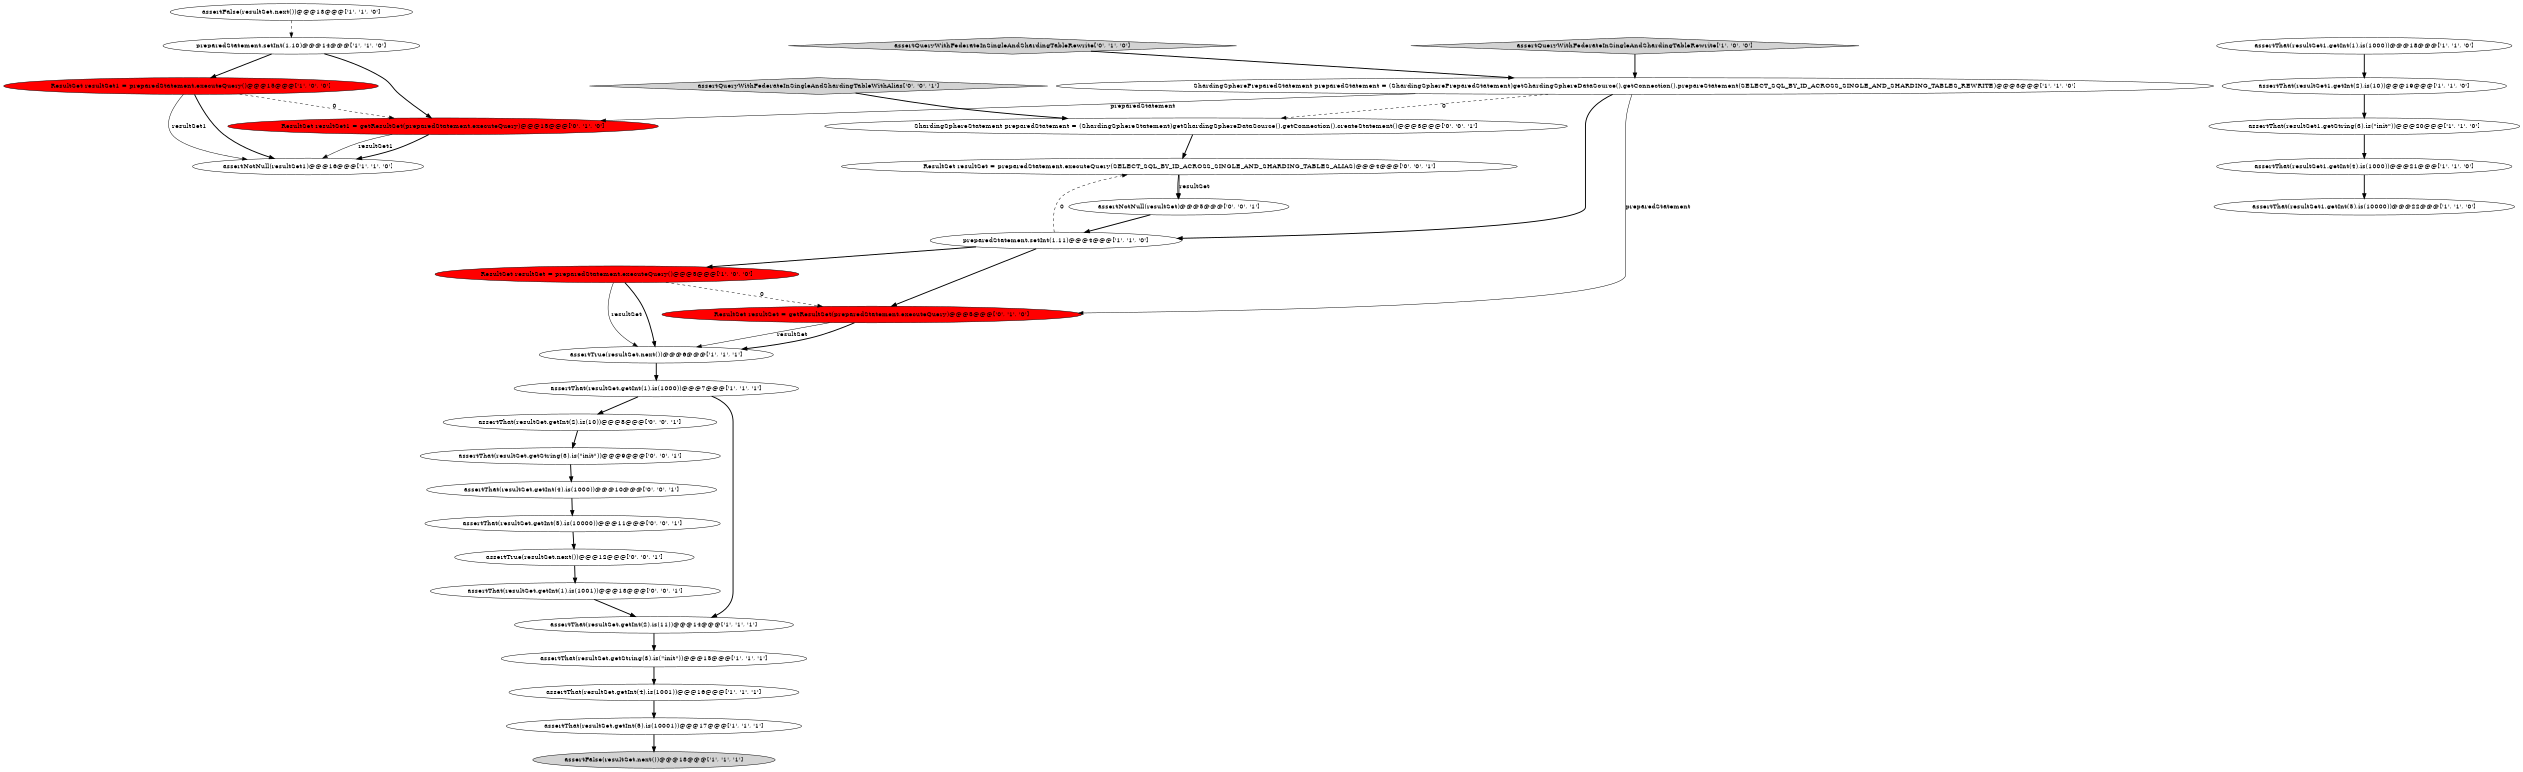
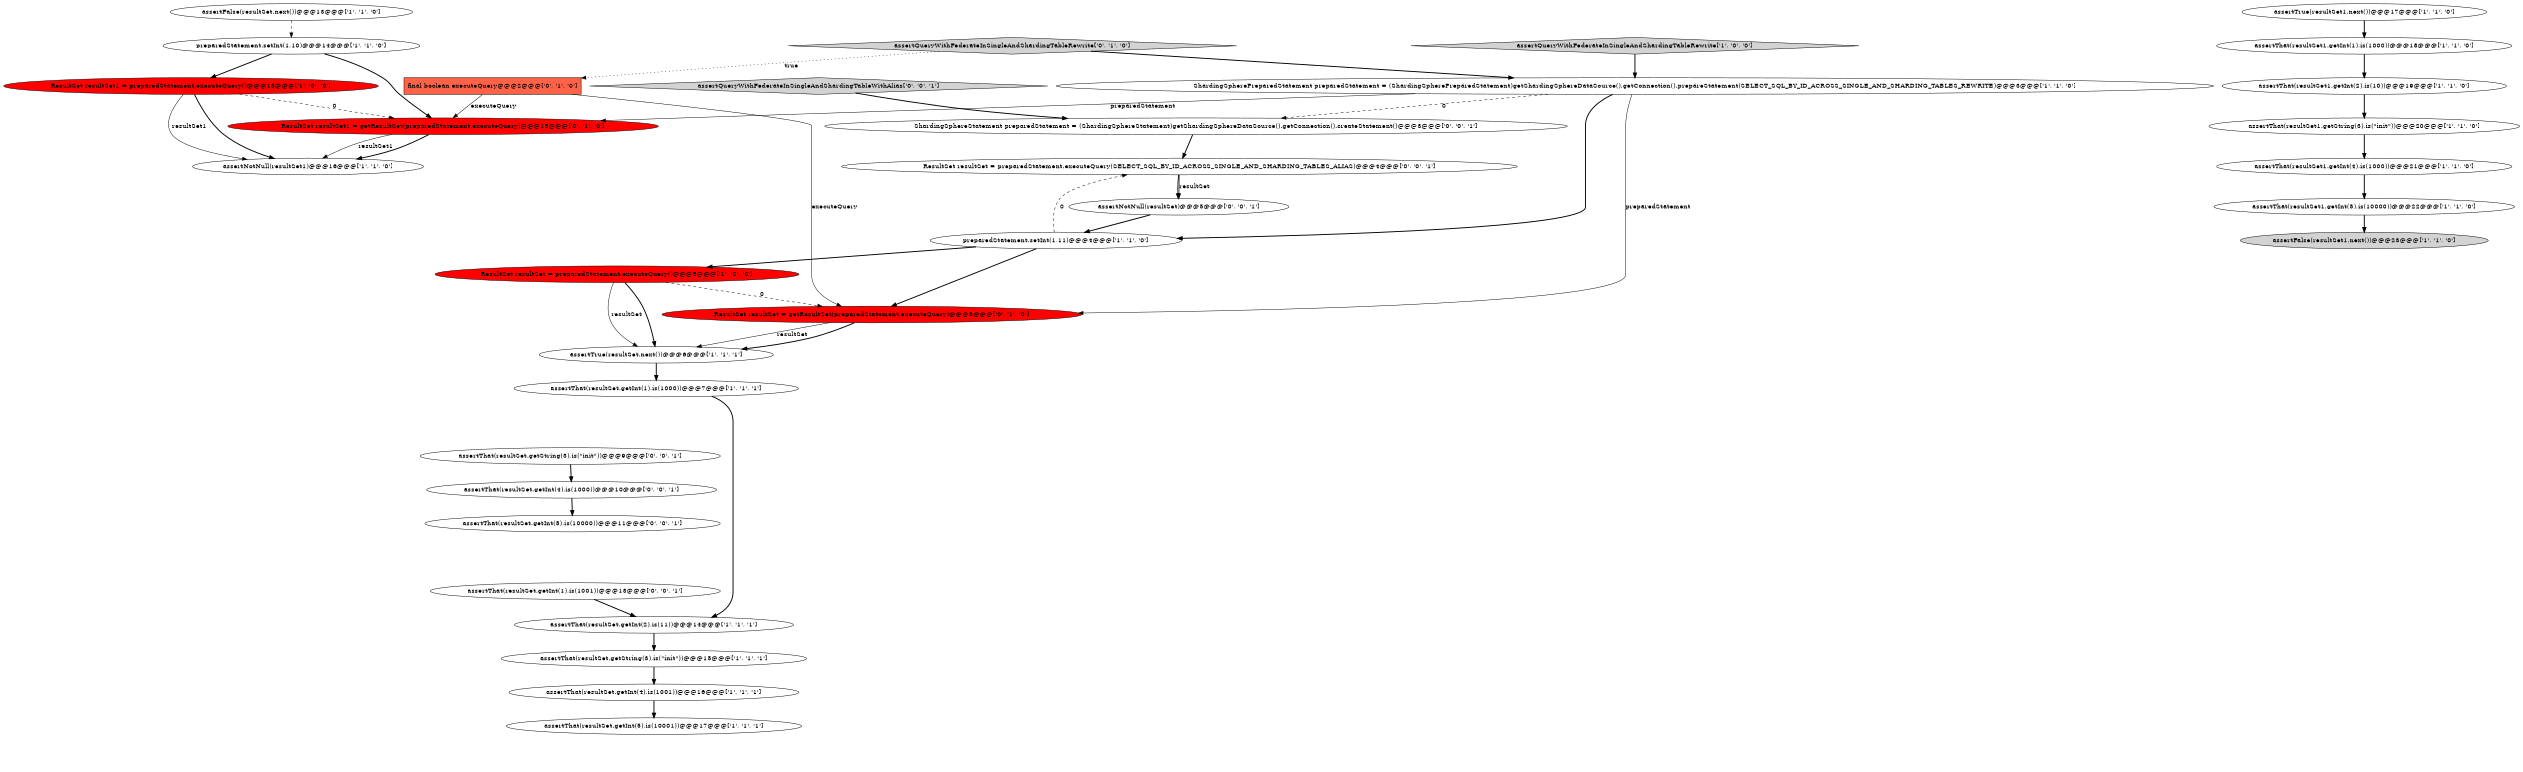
none -> (2364, 12)
none -> (493, 86)
none -> (2364, 240)
(580, 422) -> none
(574, 557) -> none
(654, 760) -> none
